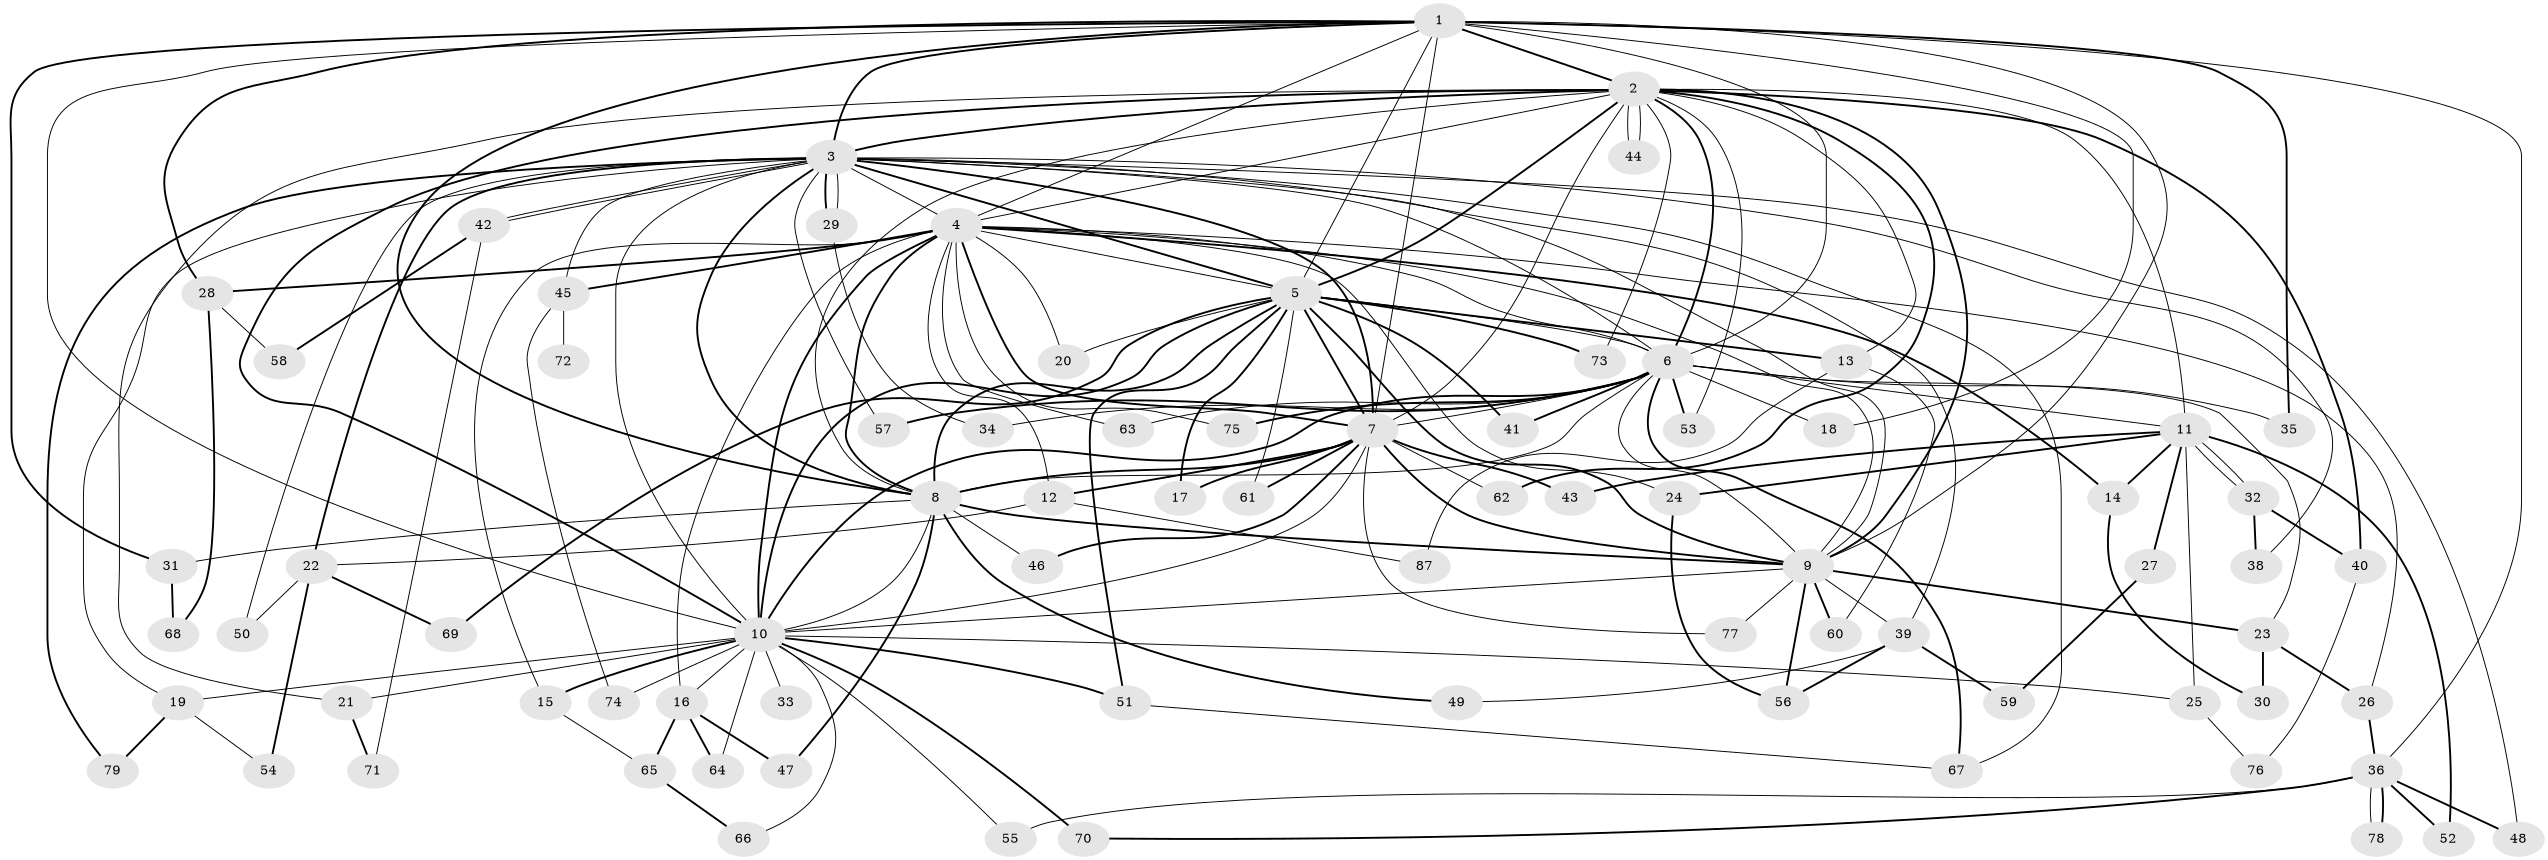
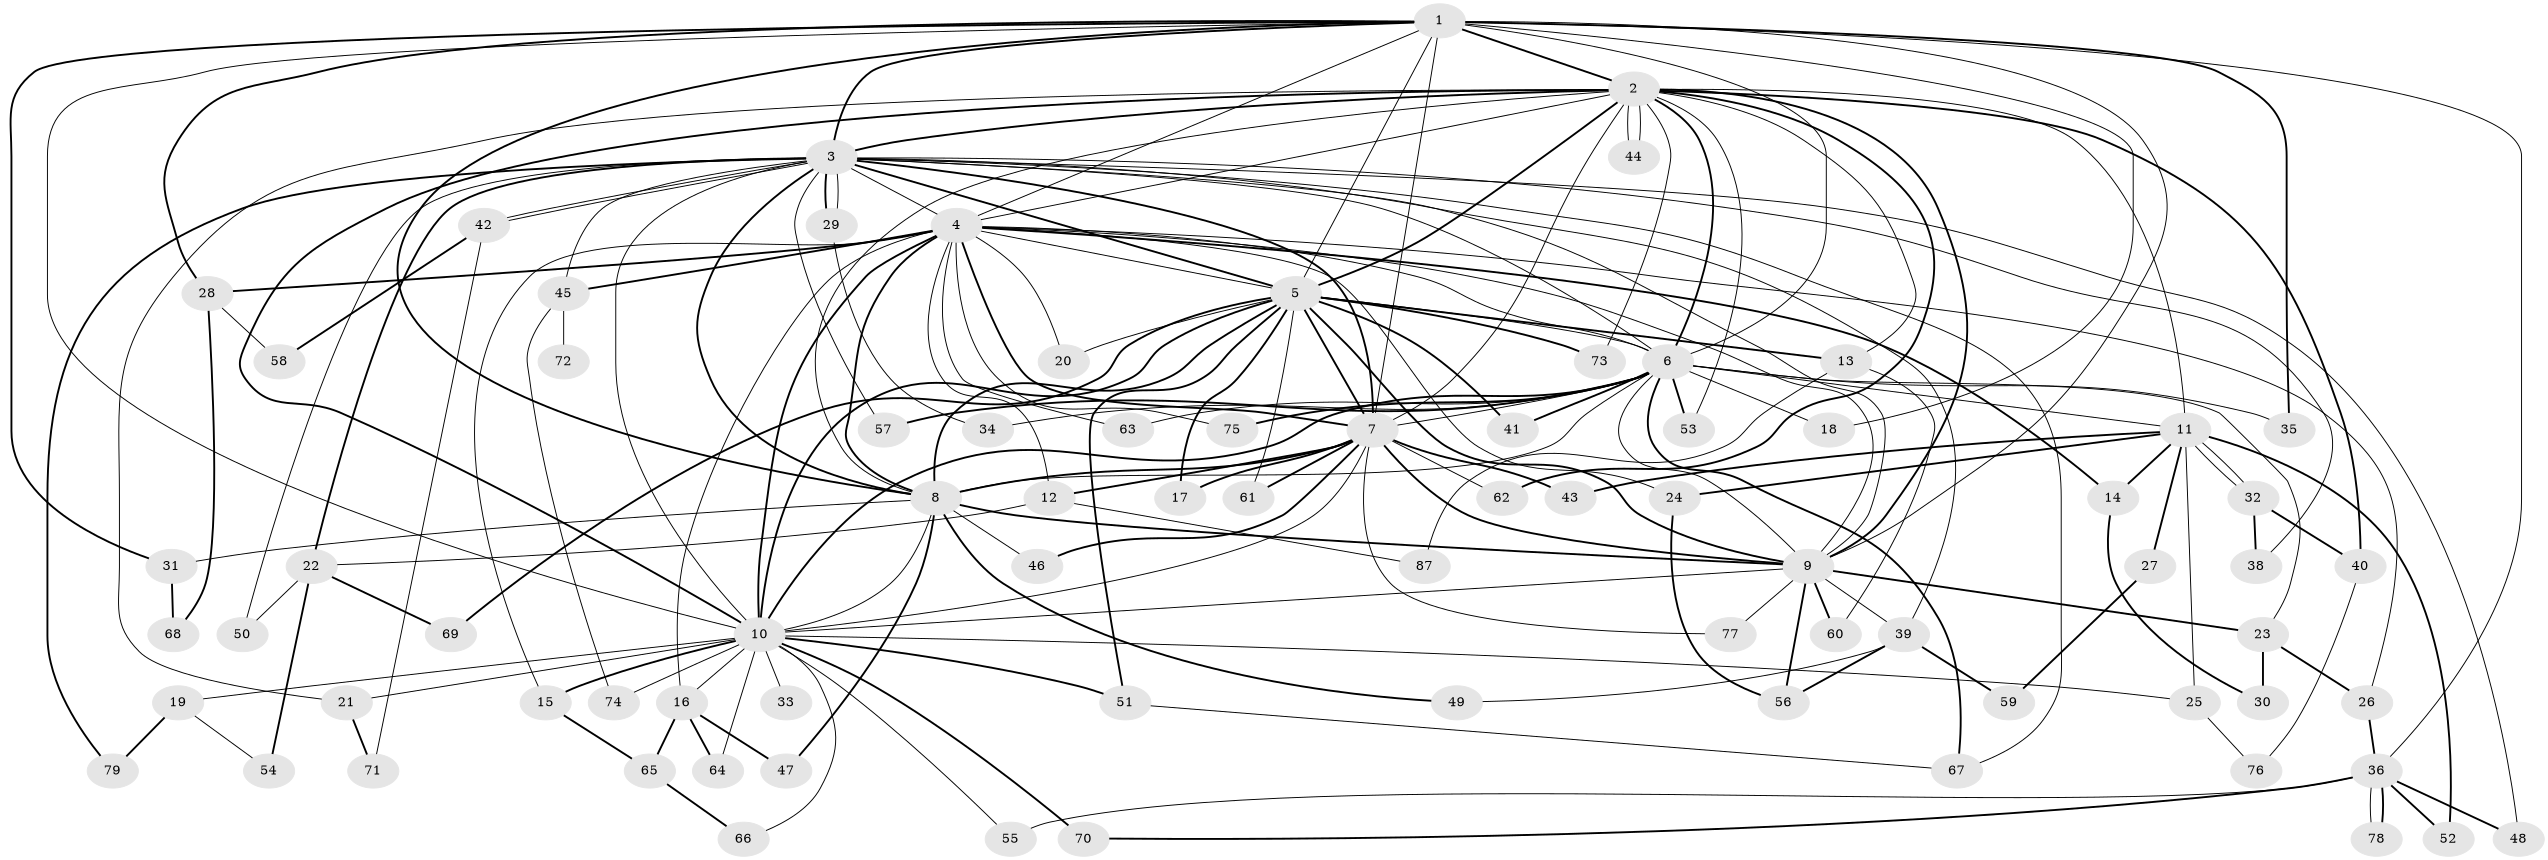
(255, 240) -> none
(598, 737) -> (598, 737)
